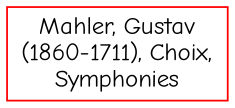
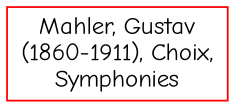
(117, 54) -> (117, 54)
